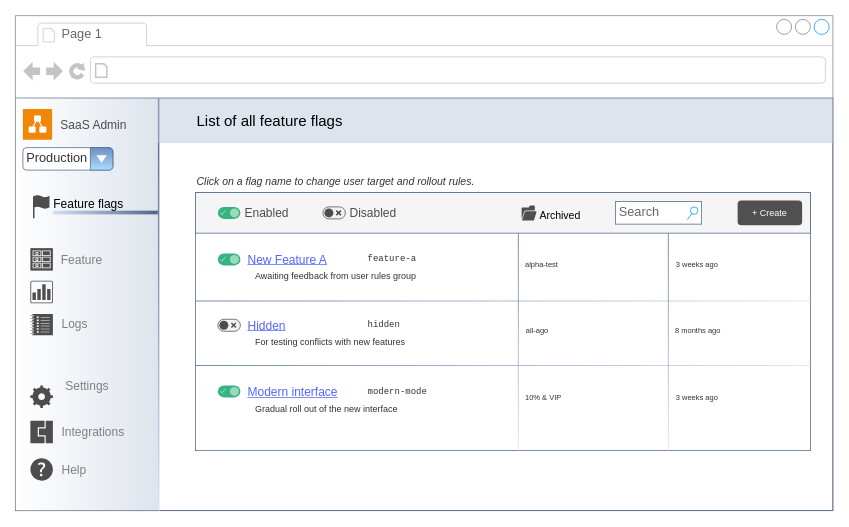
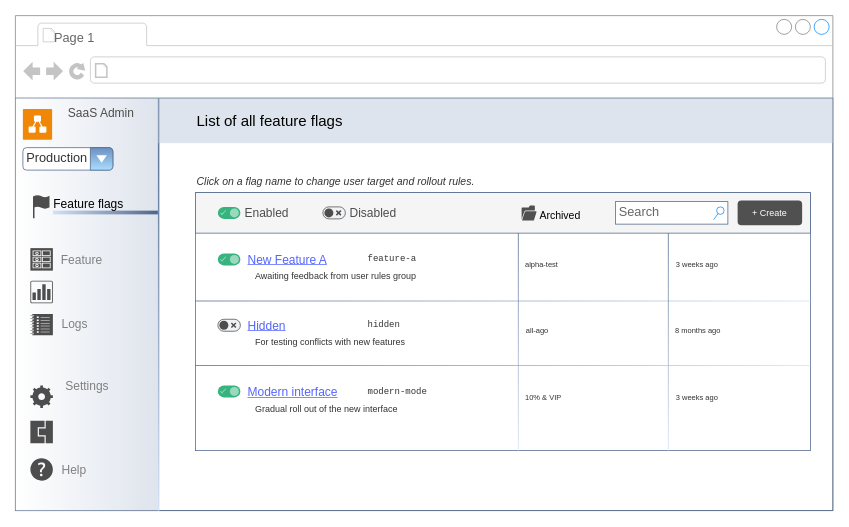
(102, 34) -> (94, 38)
(94, 124) -> (101, 113)
(659, 213) -> (672, 213)
(102, 432) -> none
